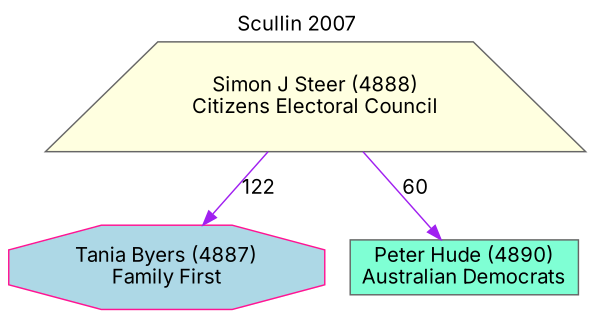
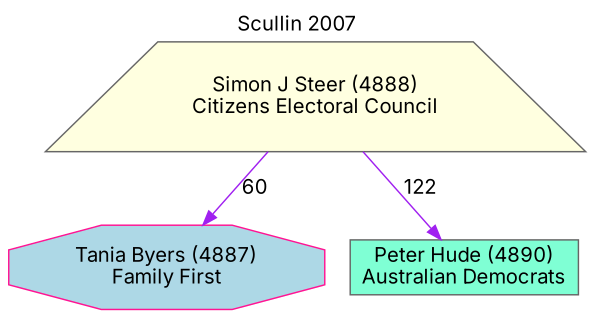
(258, 189) -> (256, 189)
(416, 189) -> (420, 189)
